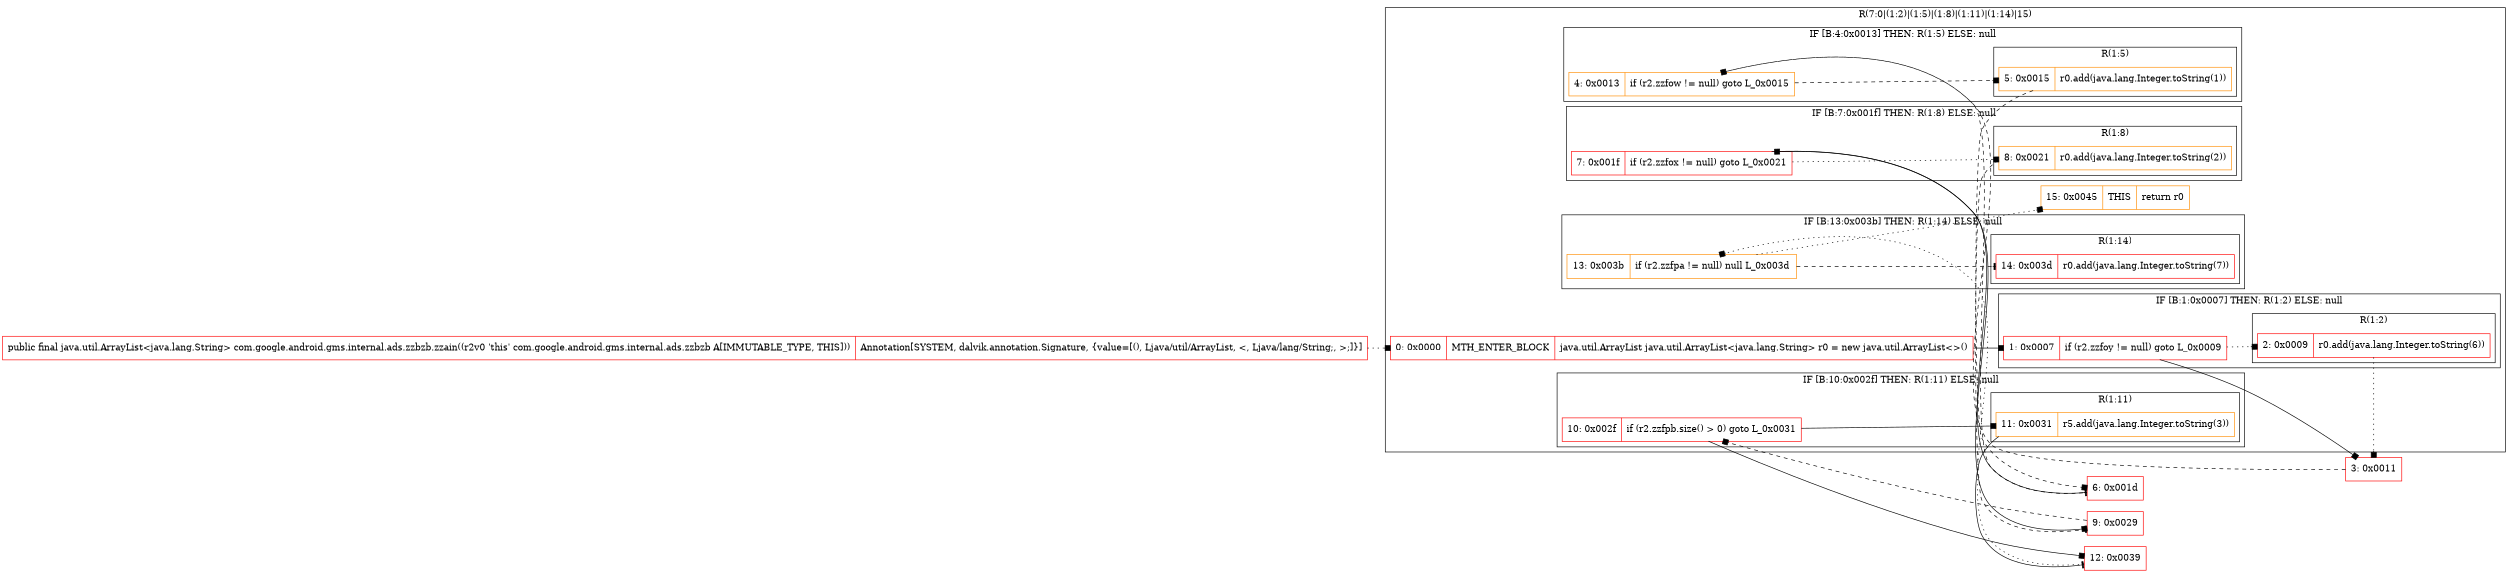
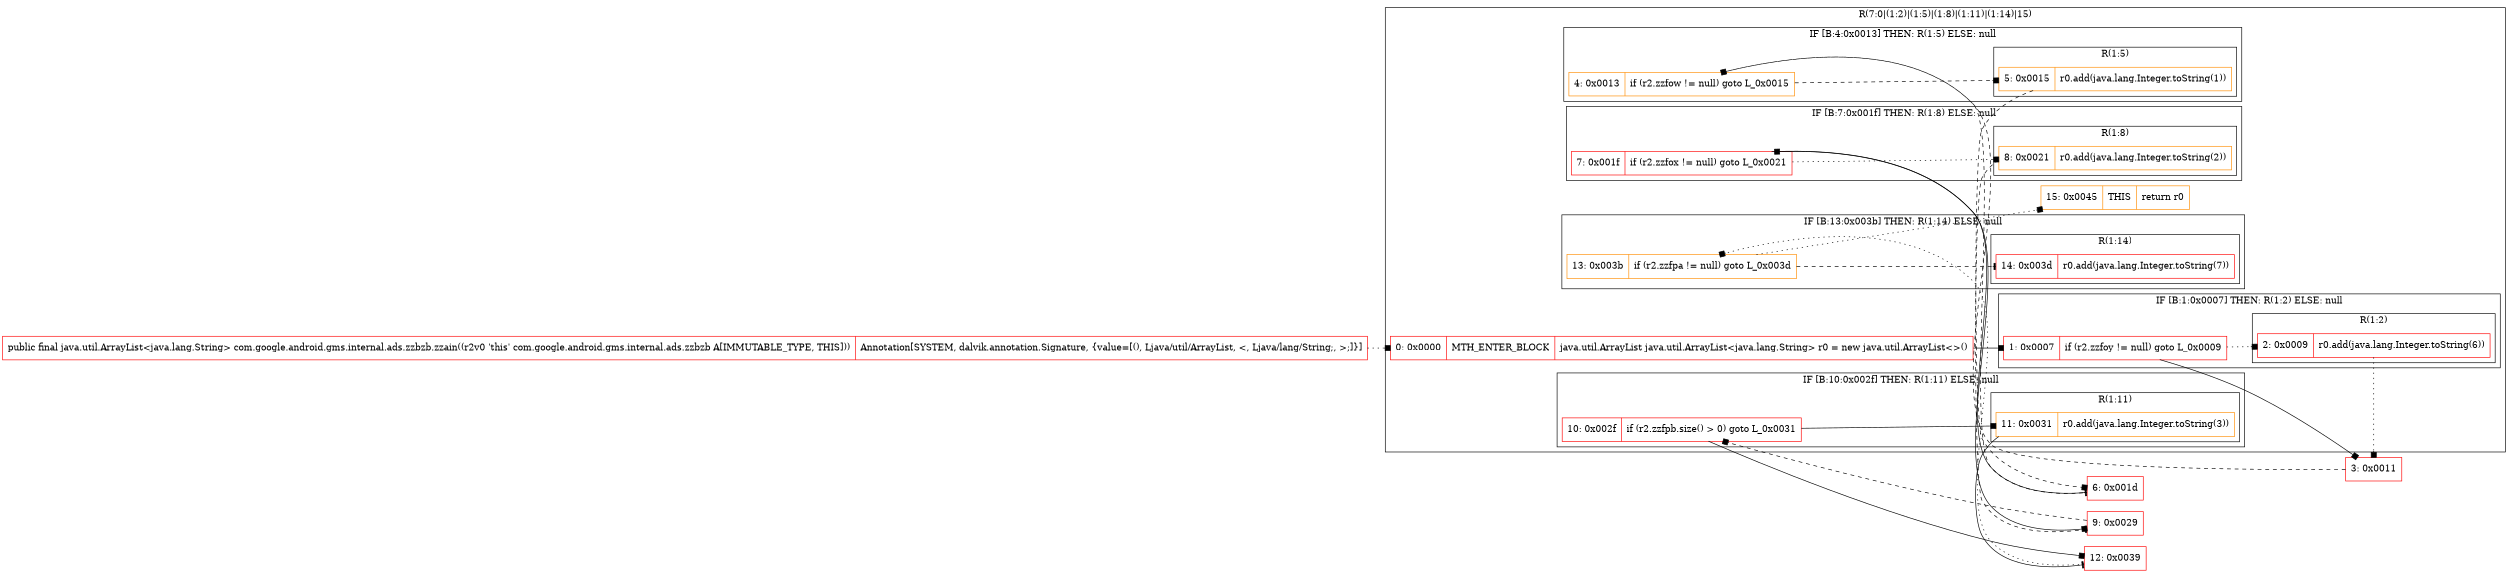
(1712, 266) -> (1713, 266)
(2146, 424) -> (2146, 424)
